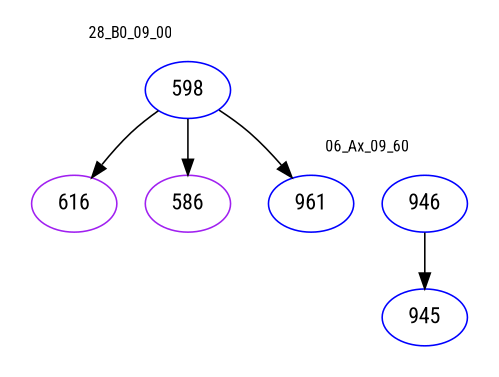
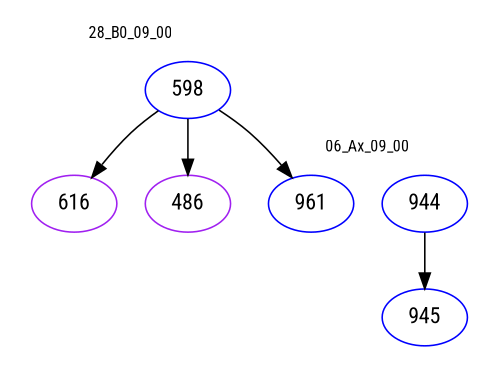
(368, 148) -> (368, 148)
(188, 204) -> (188, 204)
(425, 204) -> (425, 204)
